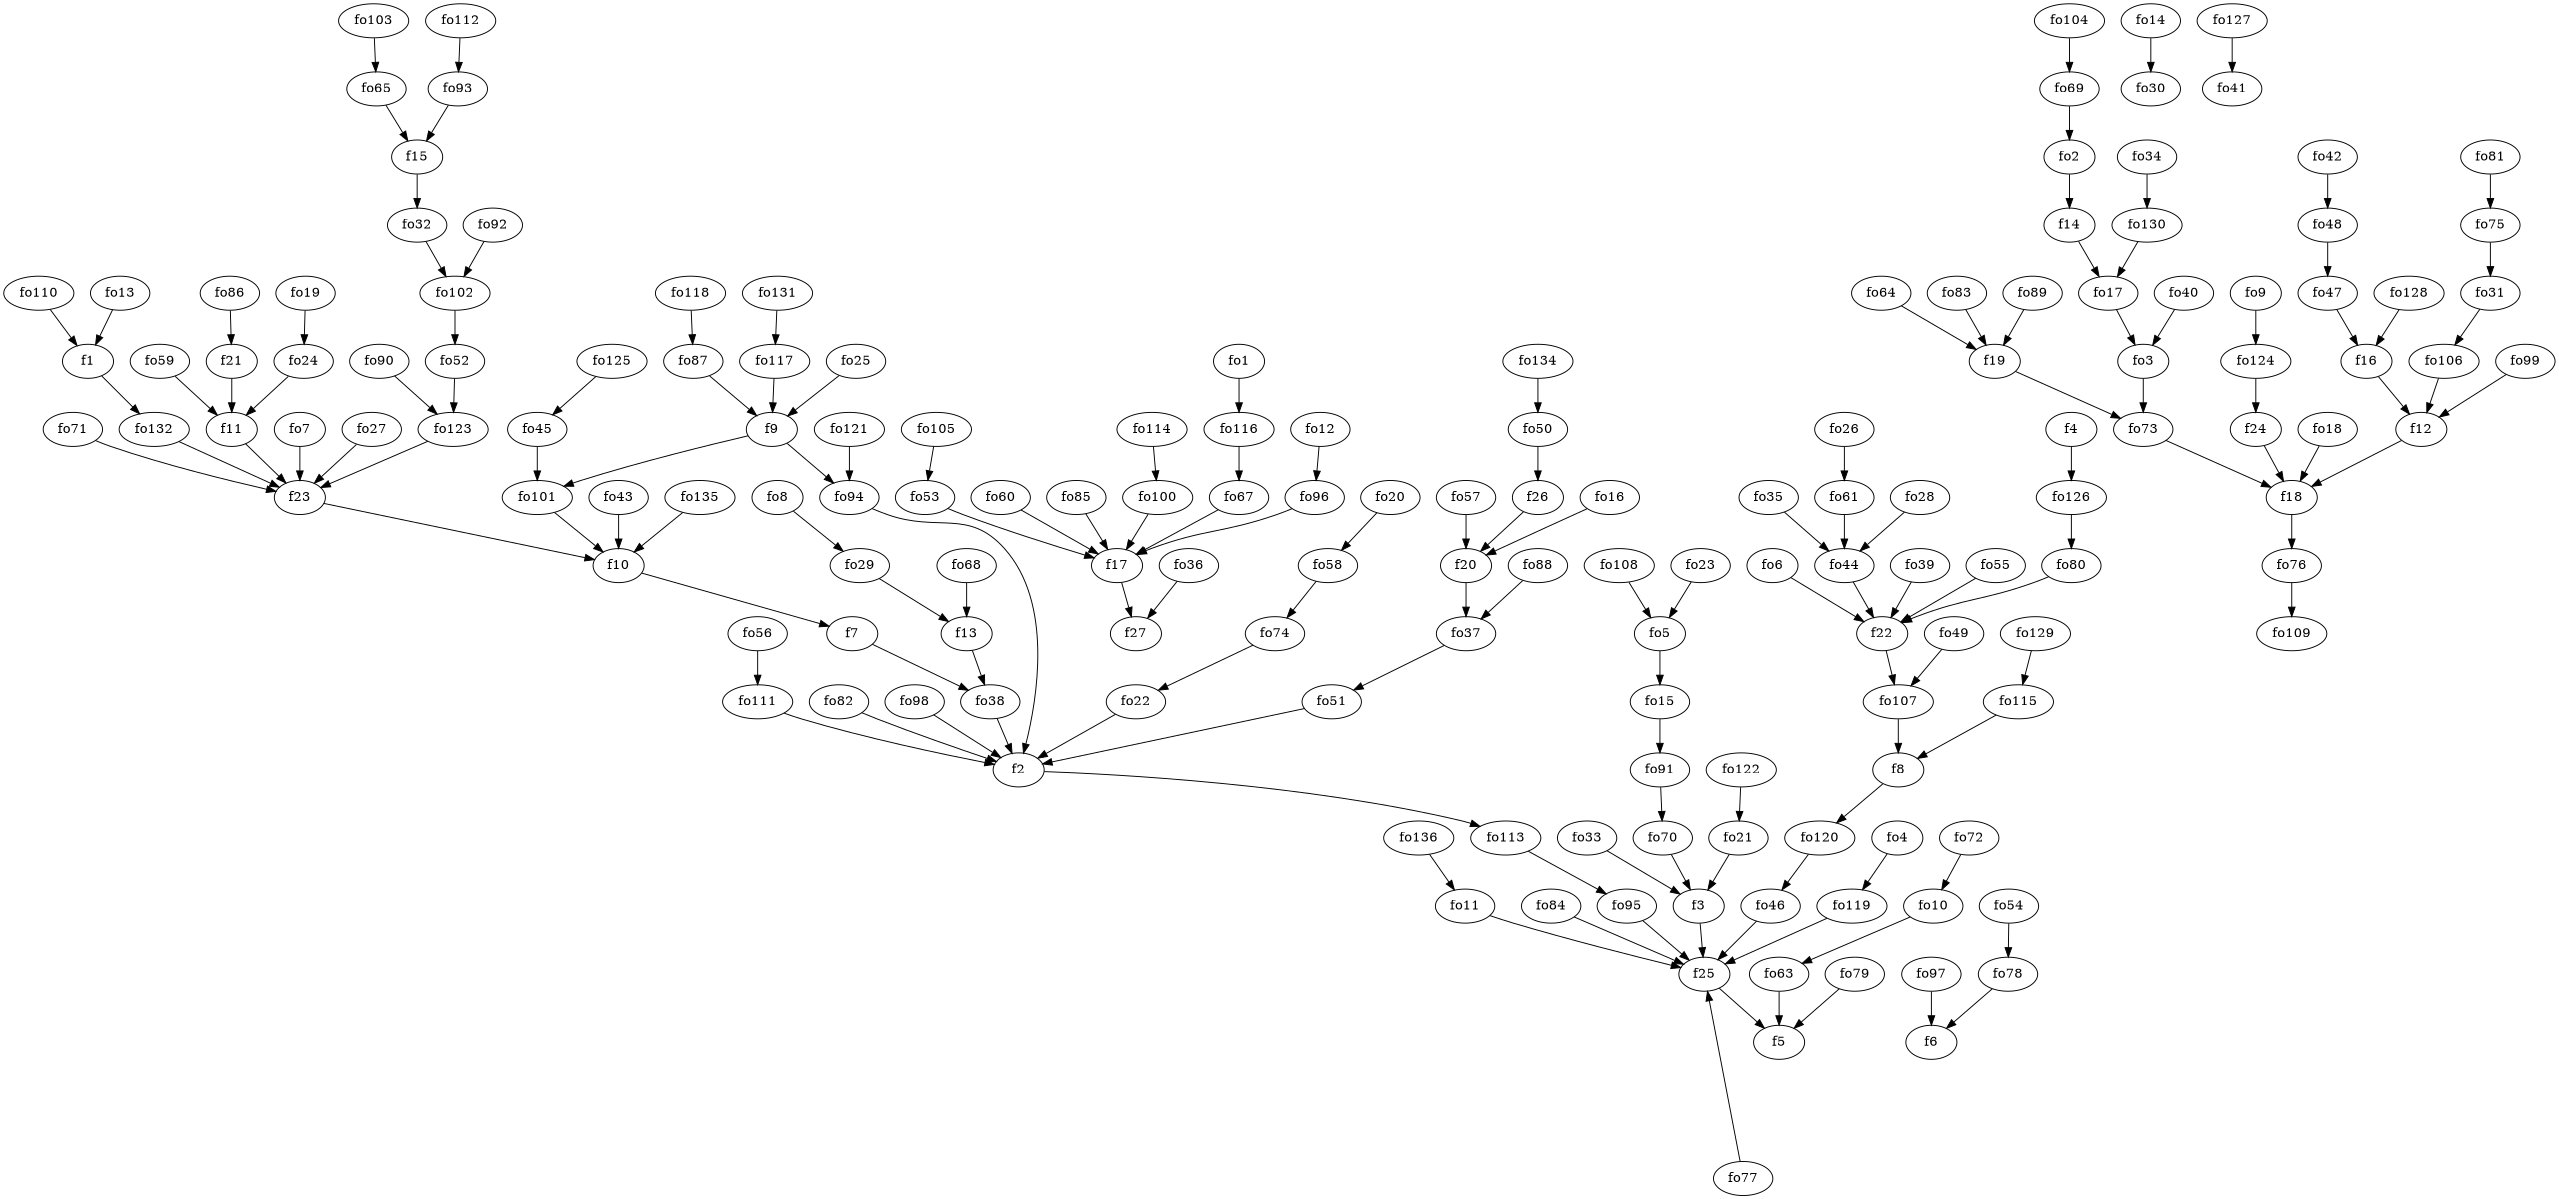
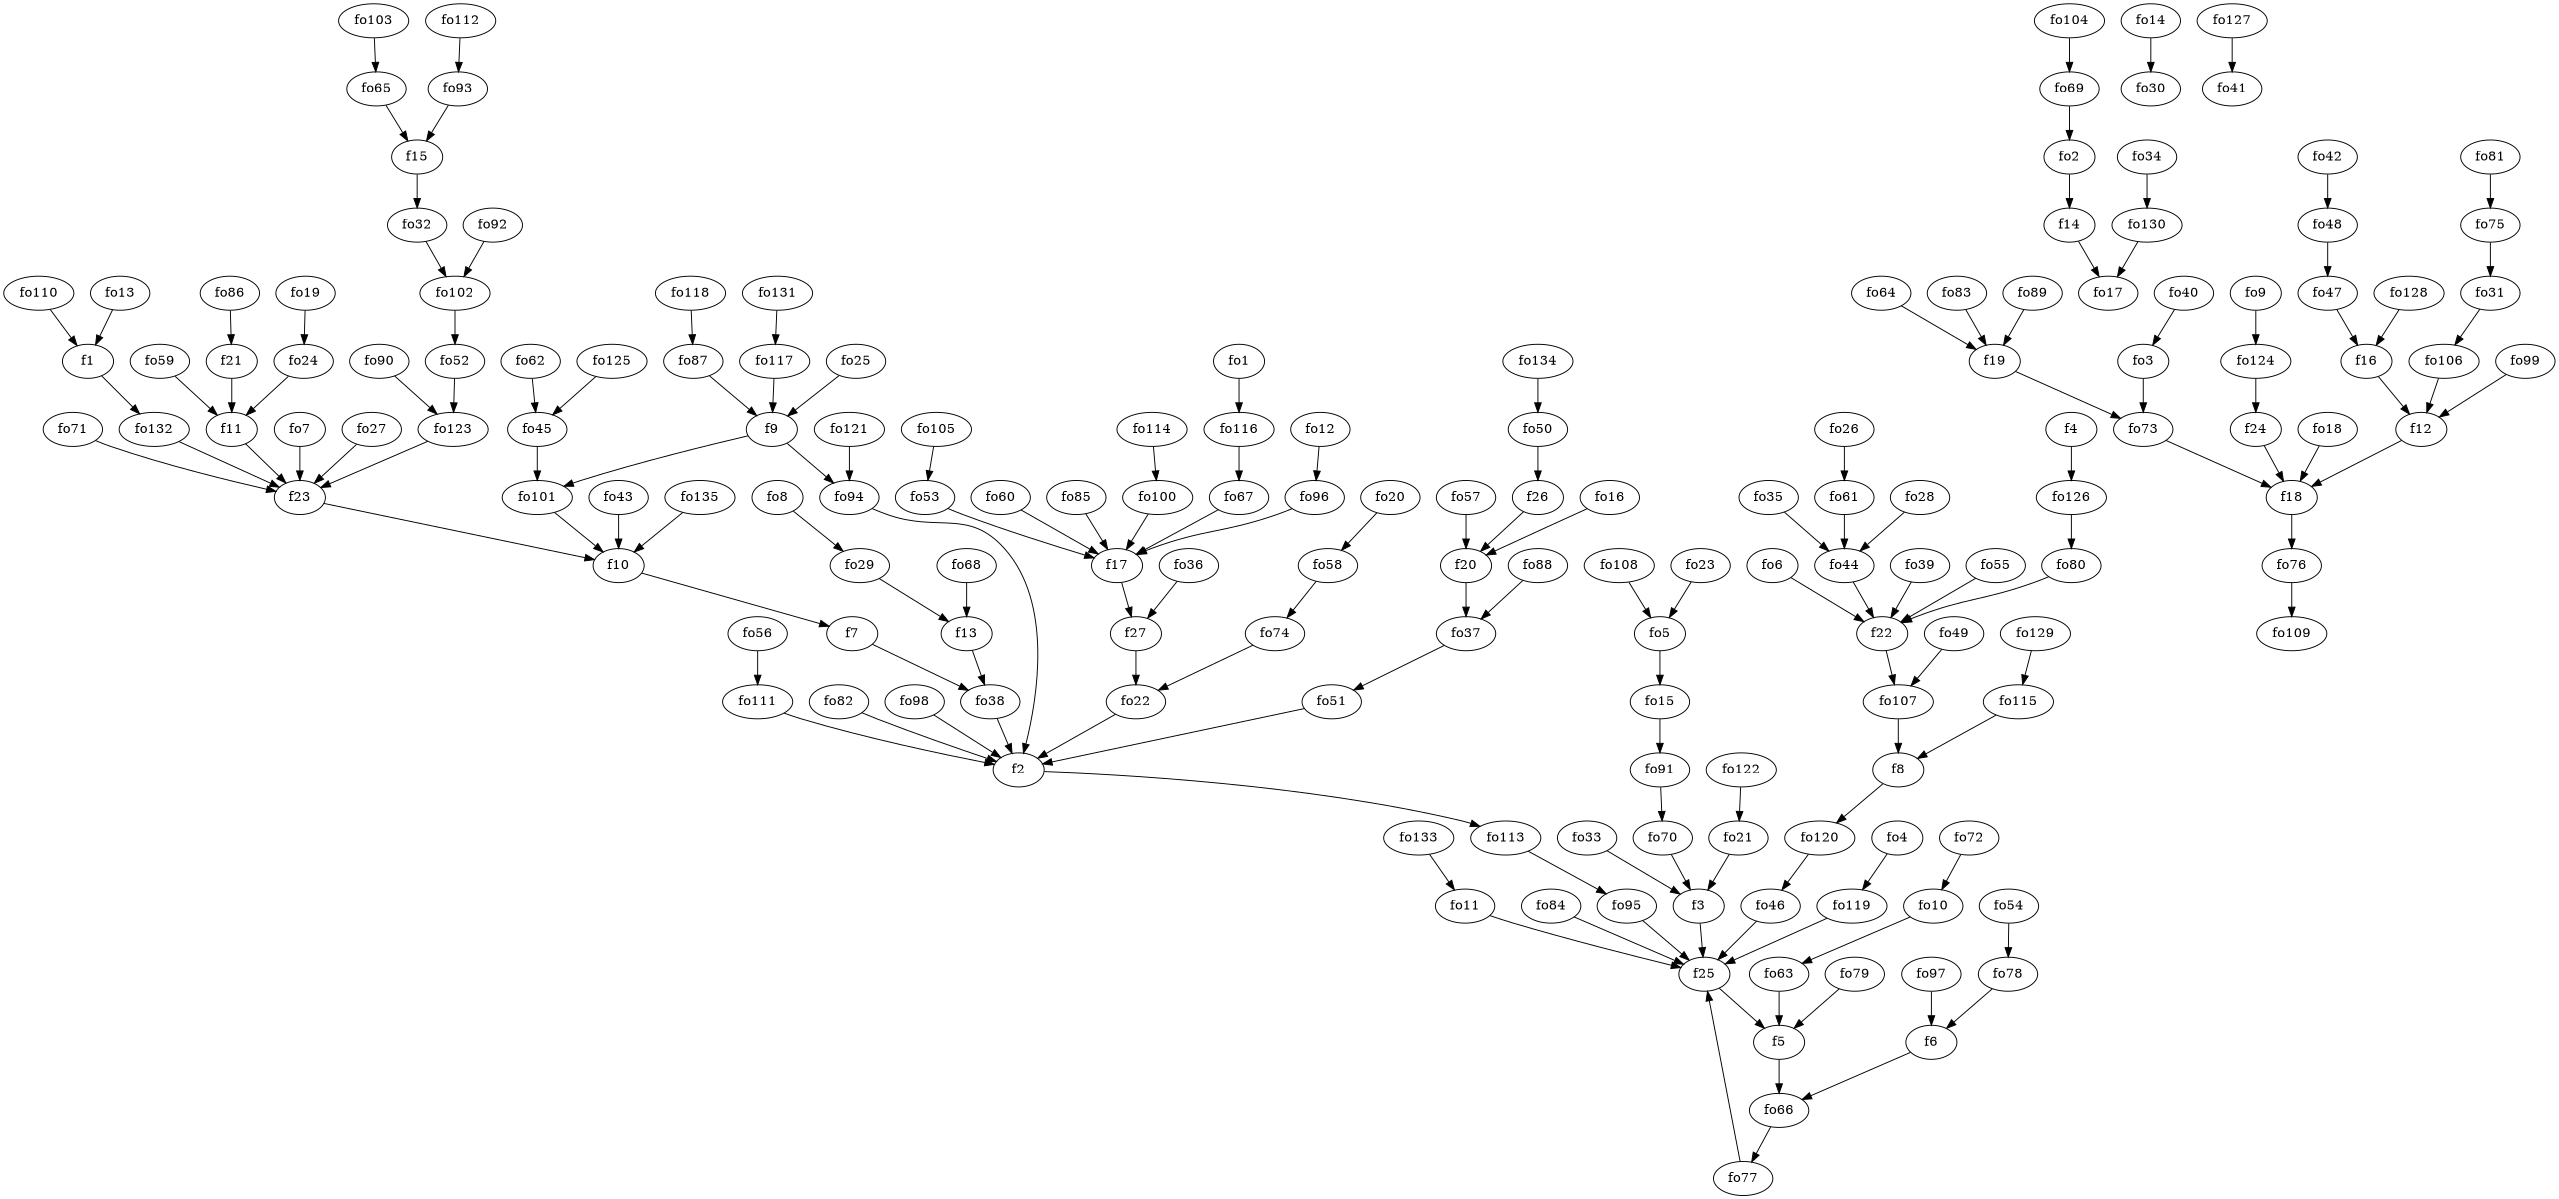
(2124, 323) -> none
none -> (531, 361)
none -> (1136, 663)
(1419, 838) -> (1419, 838)
none -> (1779, 1110)
